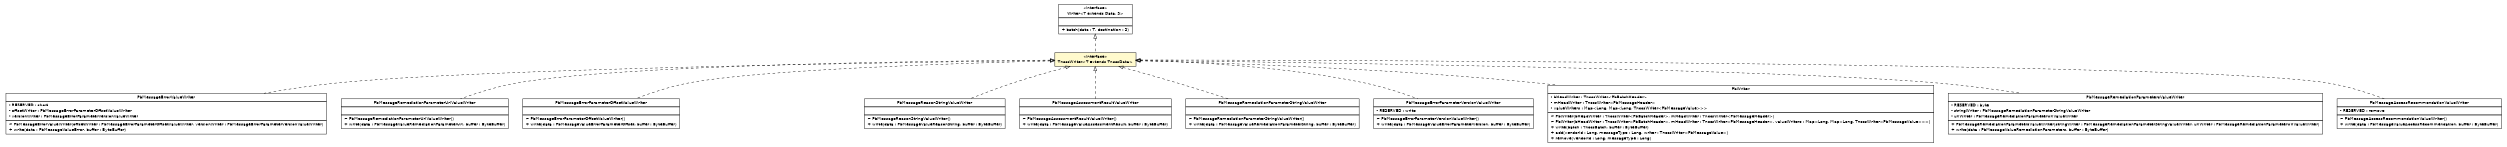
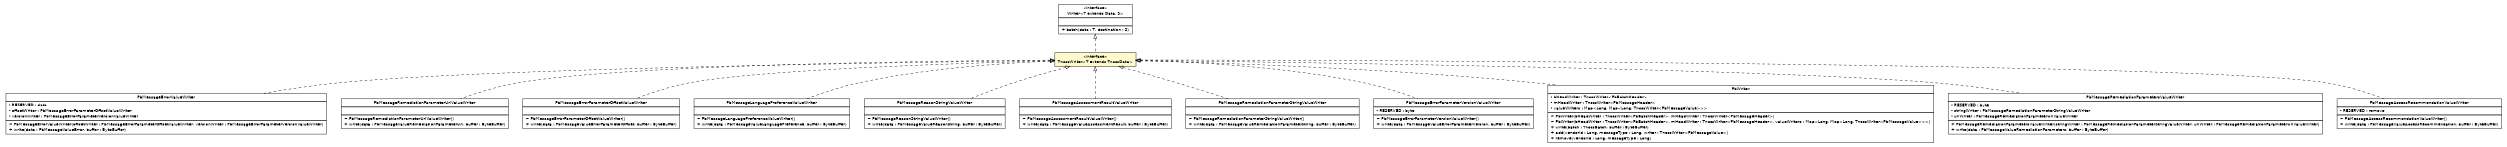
(29, 105) -> (28, 105)
(1396, 111) -> (1396, 111)
none -> (772, 114)
